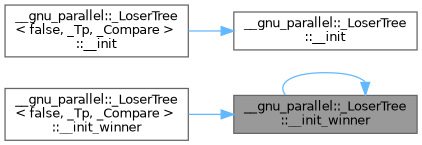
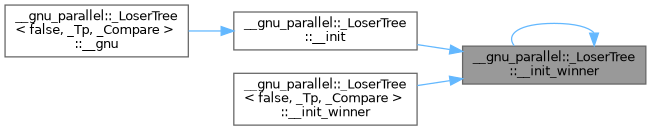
(97, 31) -> (97, 31)
none -> (434, 47)
